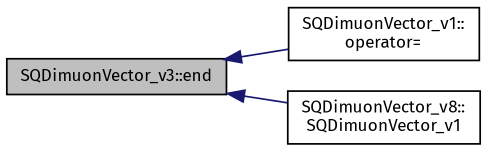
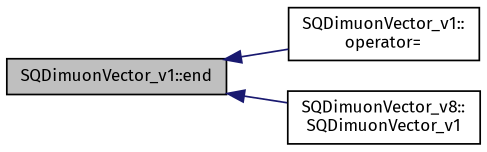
(117, 77) -> (117, 77)
